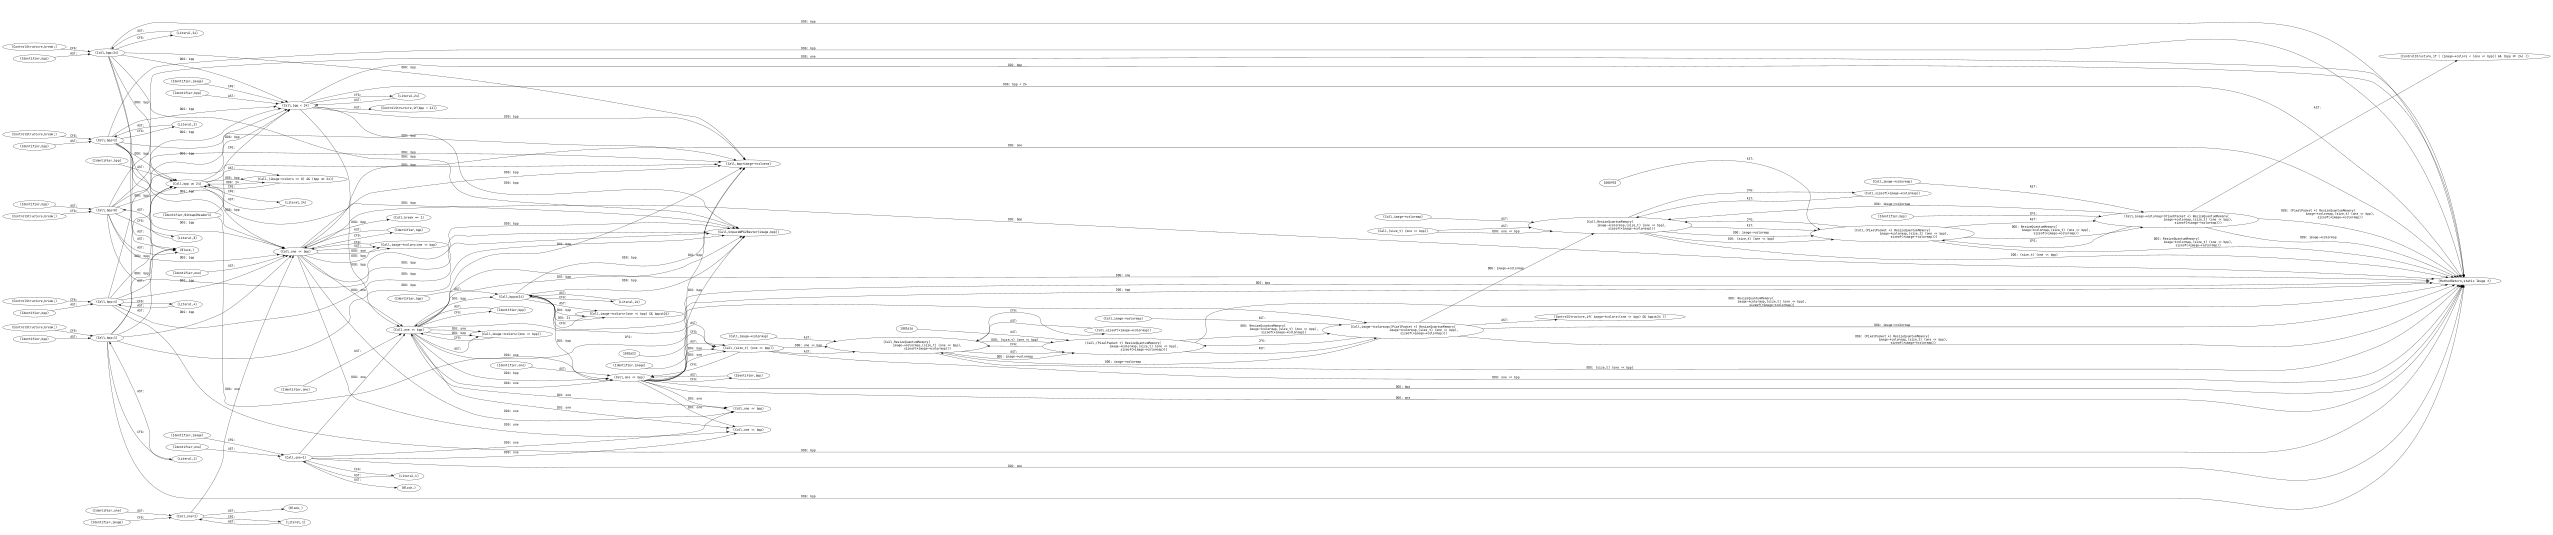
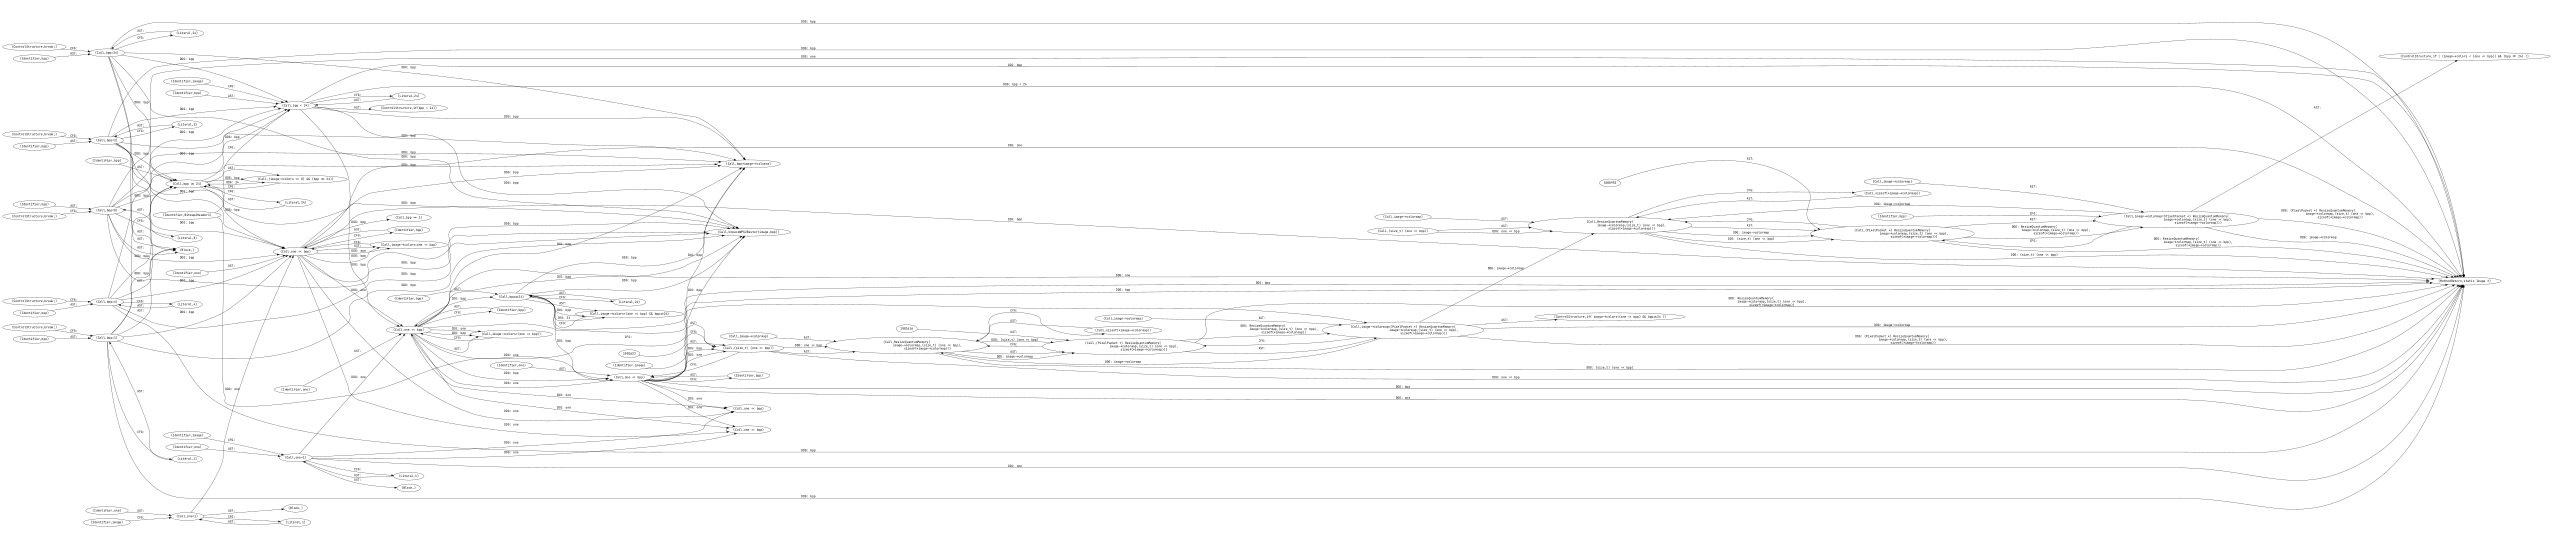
(409, 218) -> (409, 218)
